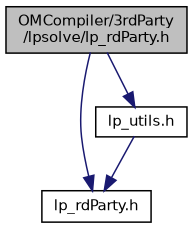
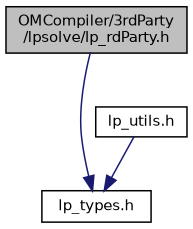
(118, 73) -> none
(96, 206) -> (96, 206)
